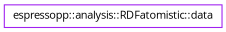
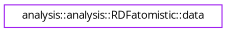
(113, 16) -> (113, 16)
